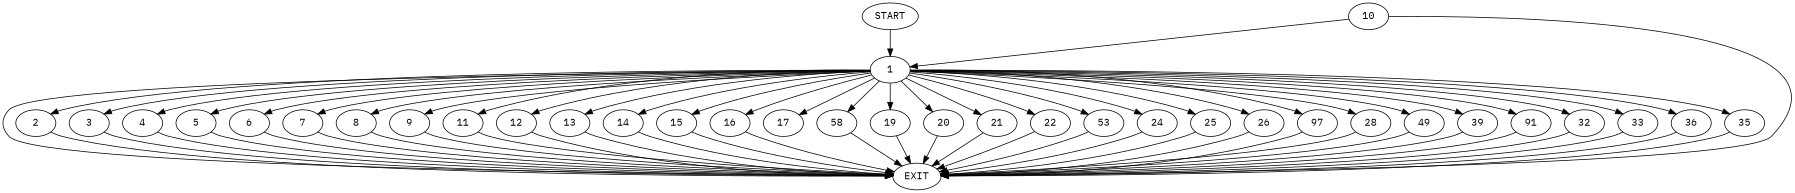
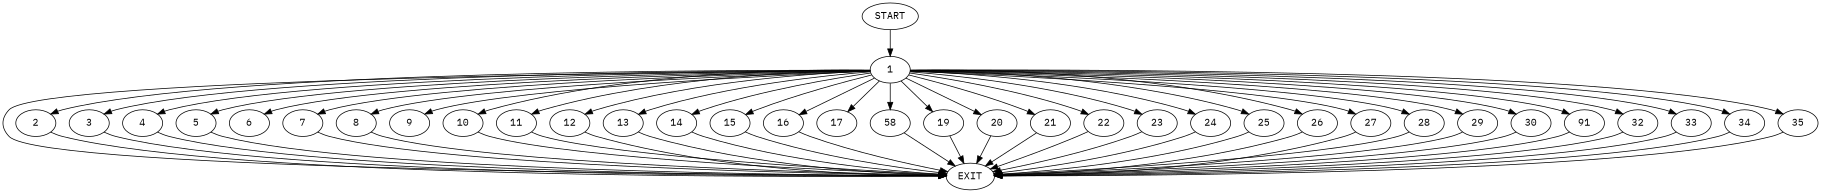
(1133, 43) -> (676, 78)
(1104, 123) -> (1157, 123)
(1317, 123) -> (1371, 123)
(1424, 123) -> (1478, 123)
(1478, 123) -> (1531, 123)
(1691, 123) -> (1745, 123)
(562, 155) -> none
(573, 166) -> none
